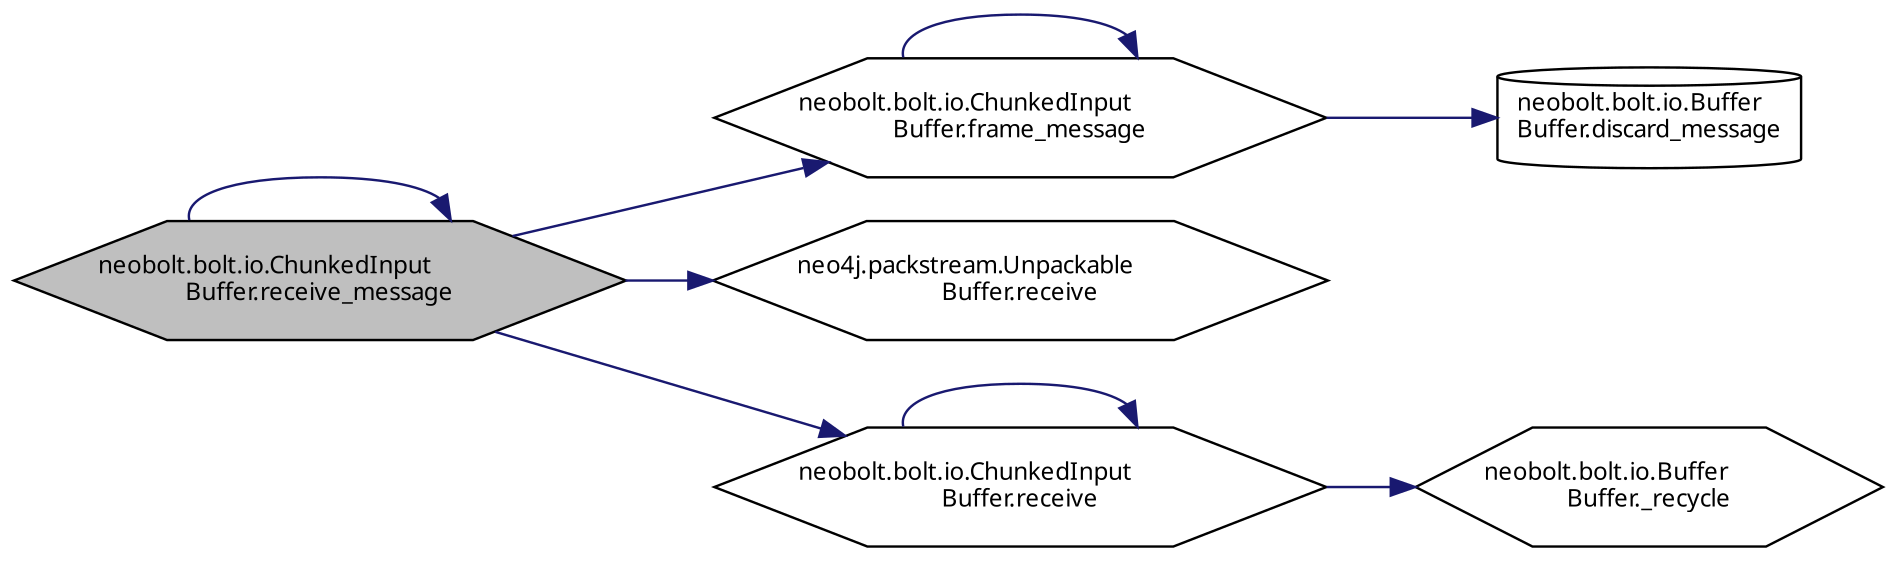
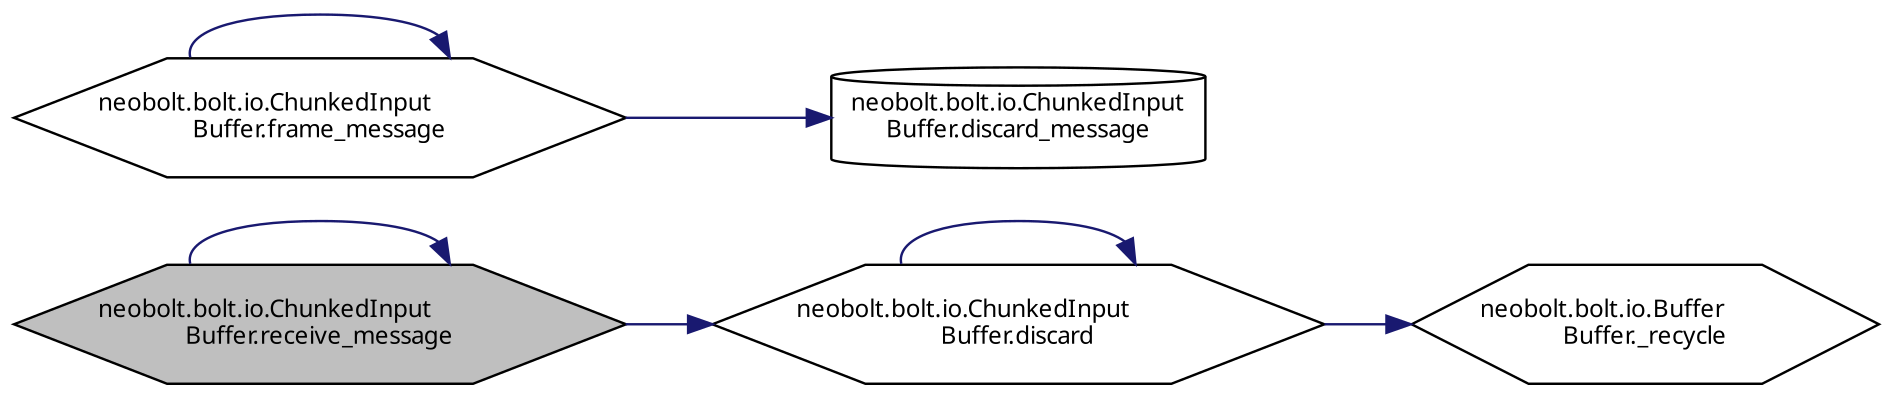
(1649, 118) -> (1018, 118)
(658, 202) -> none
(1020, 281) -> none
(1020, 487) -> (1018, 324)
